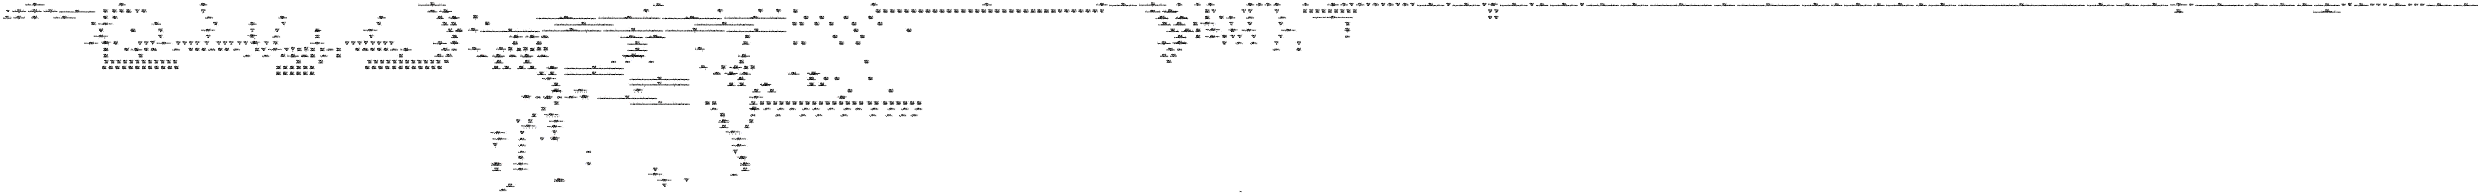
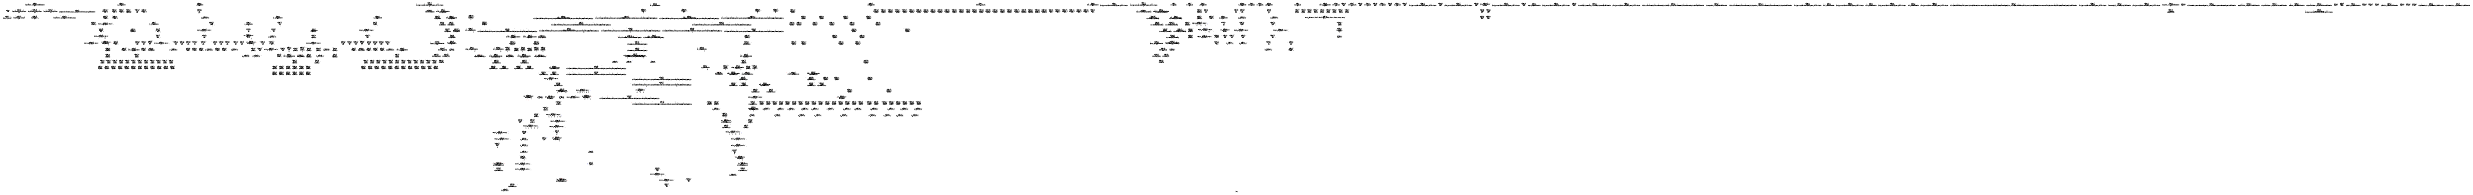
(885, 11) -> none
(2179, 12) -> (2171, 12)
